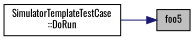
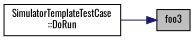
(173, 20) -> (173, 20)
